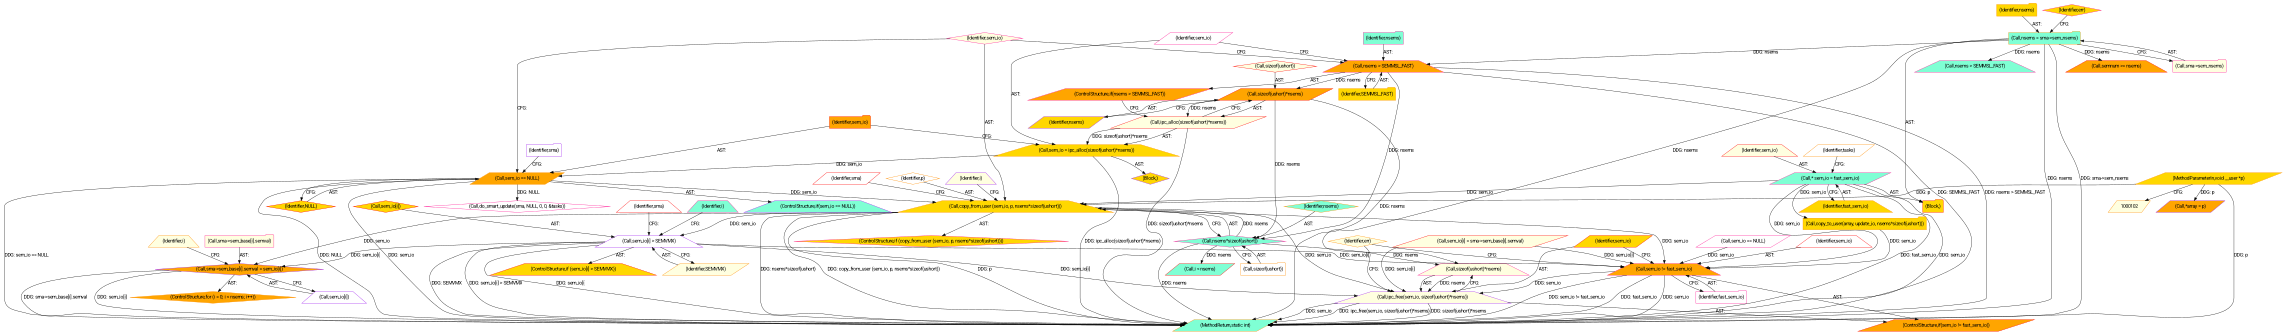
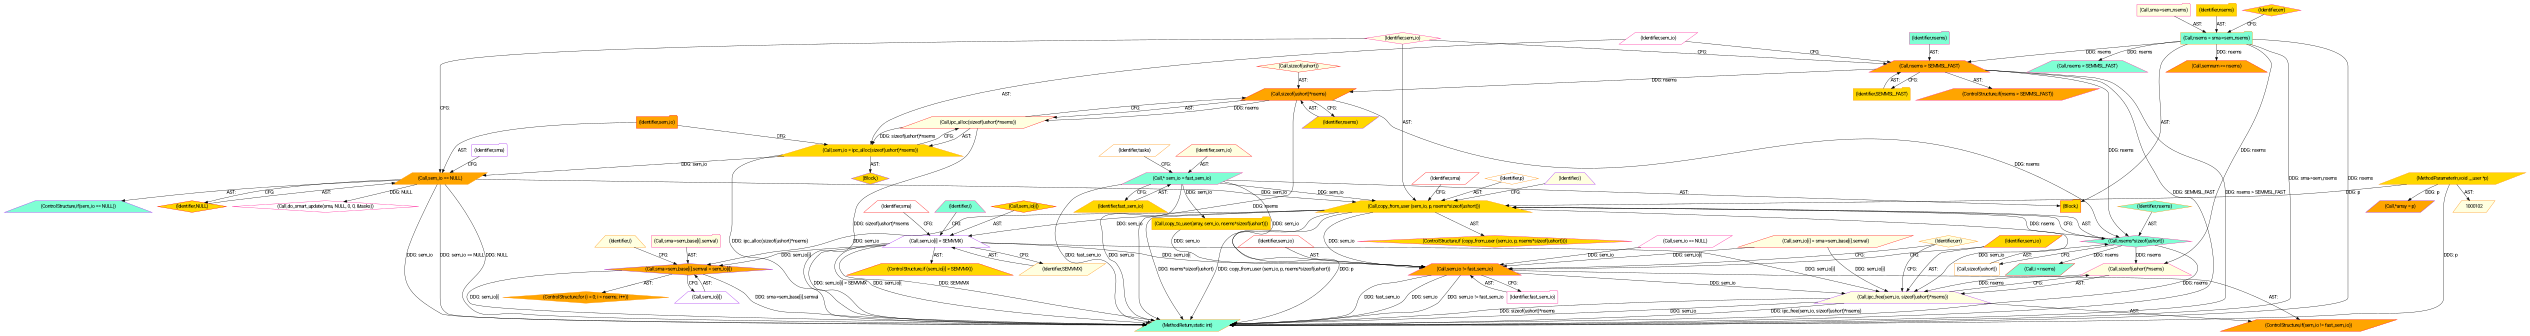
(2123, 52) -> none
(1130, 111) -> (937, 139)
(2179, 193) -> (2470, 193)
(1865, 224) -> (1211, 224)
